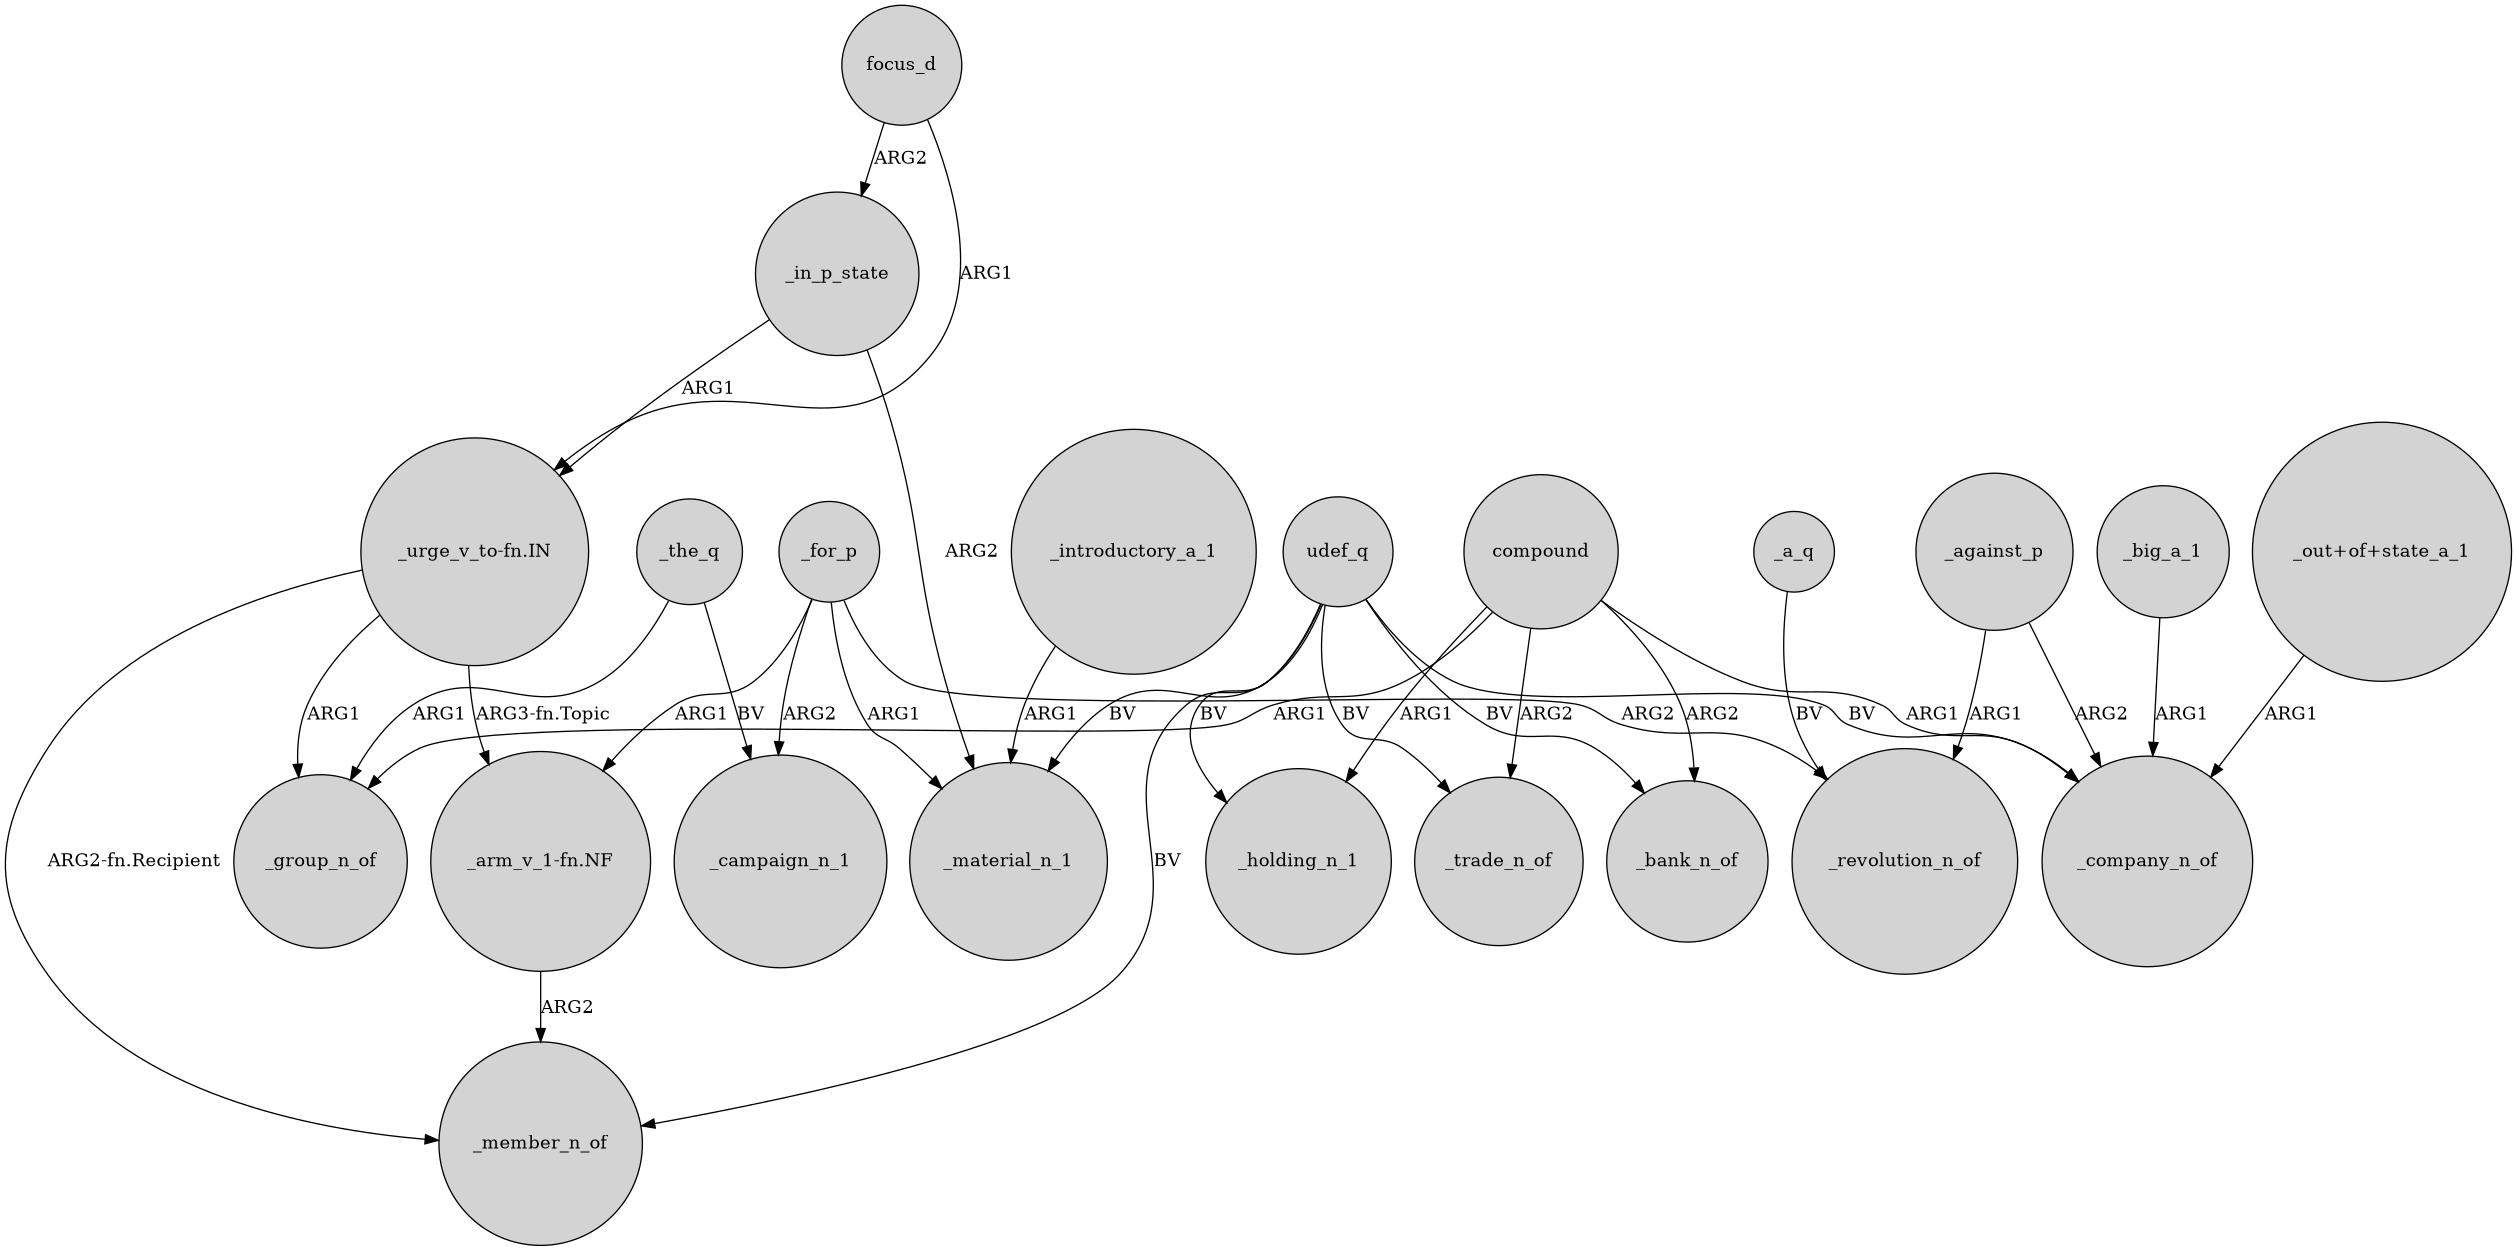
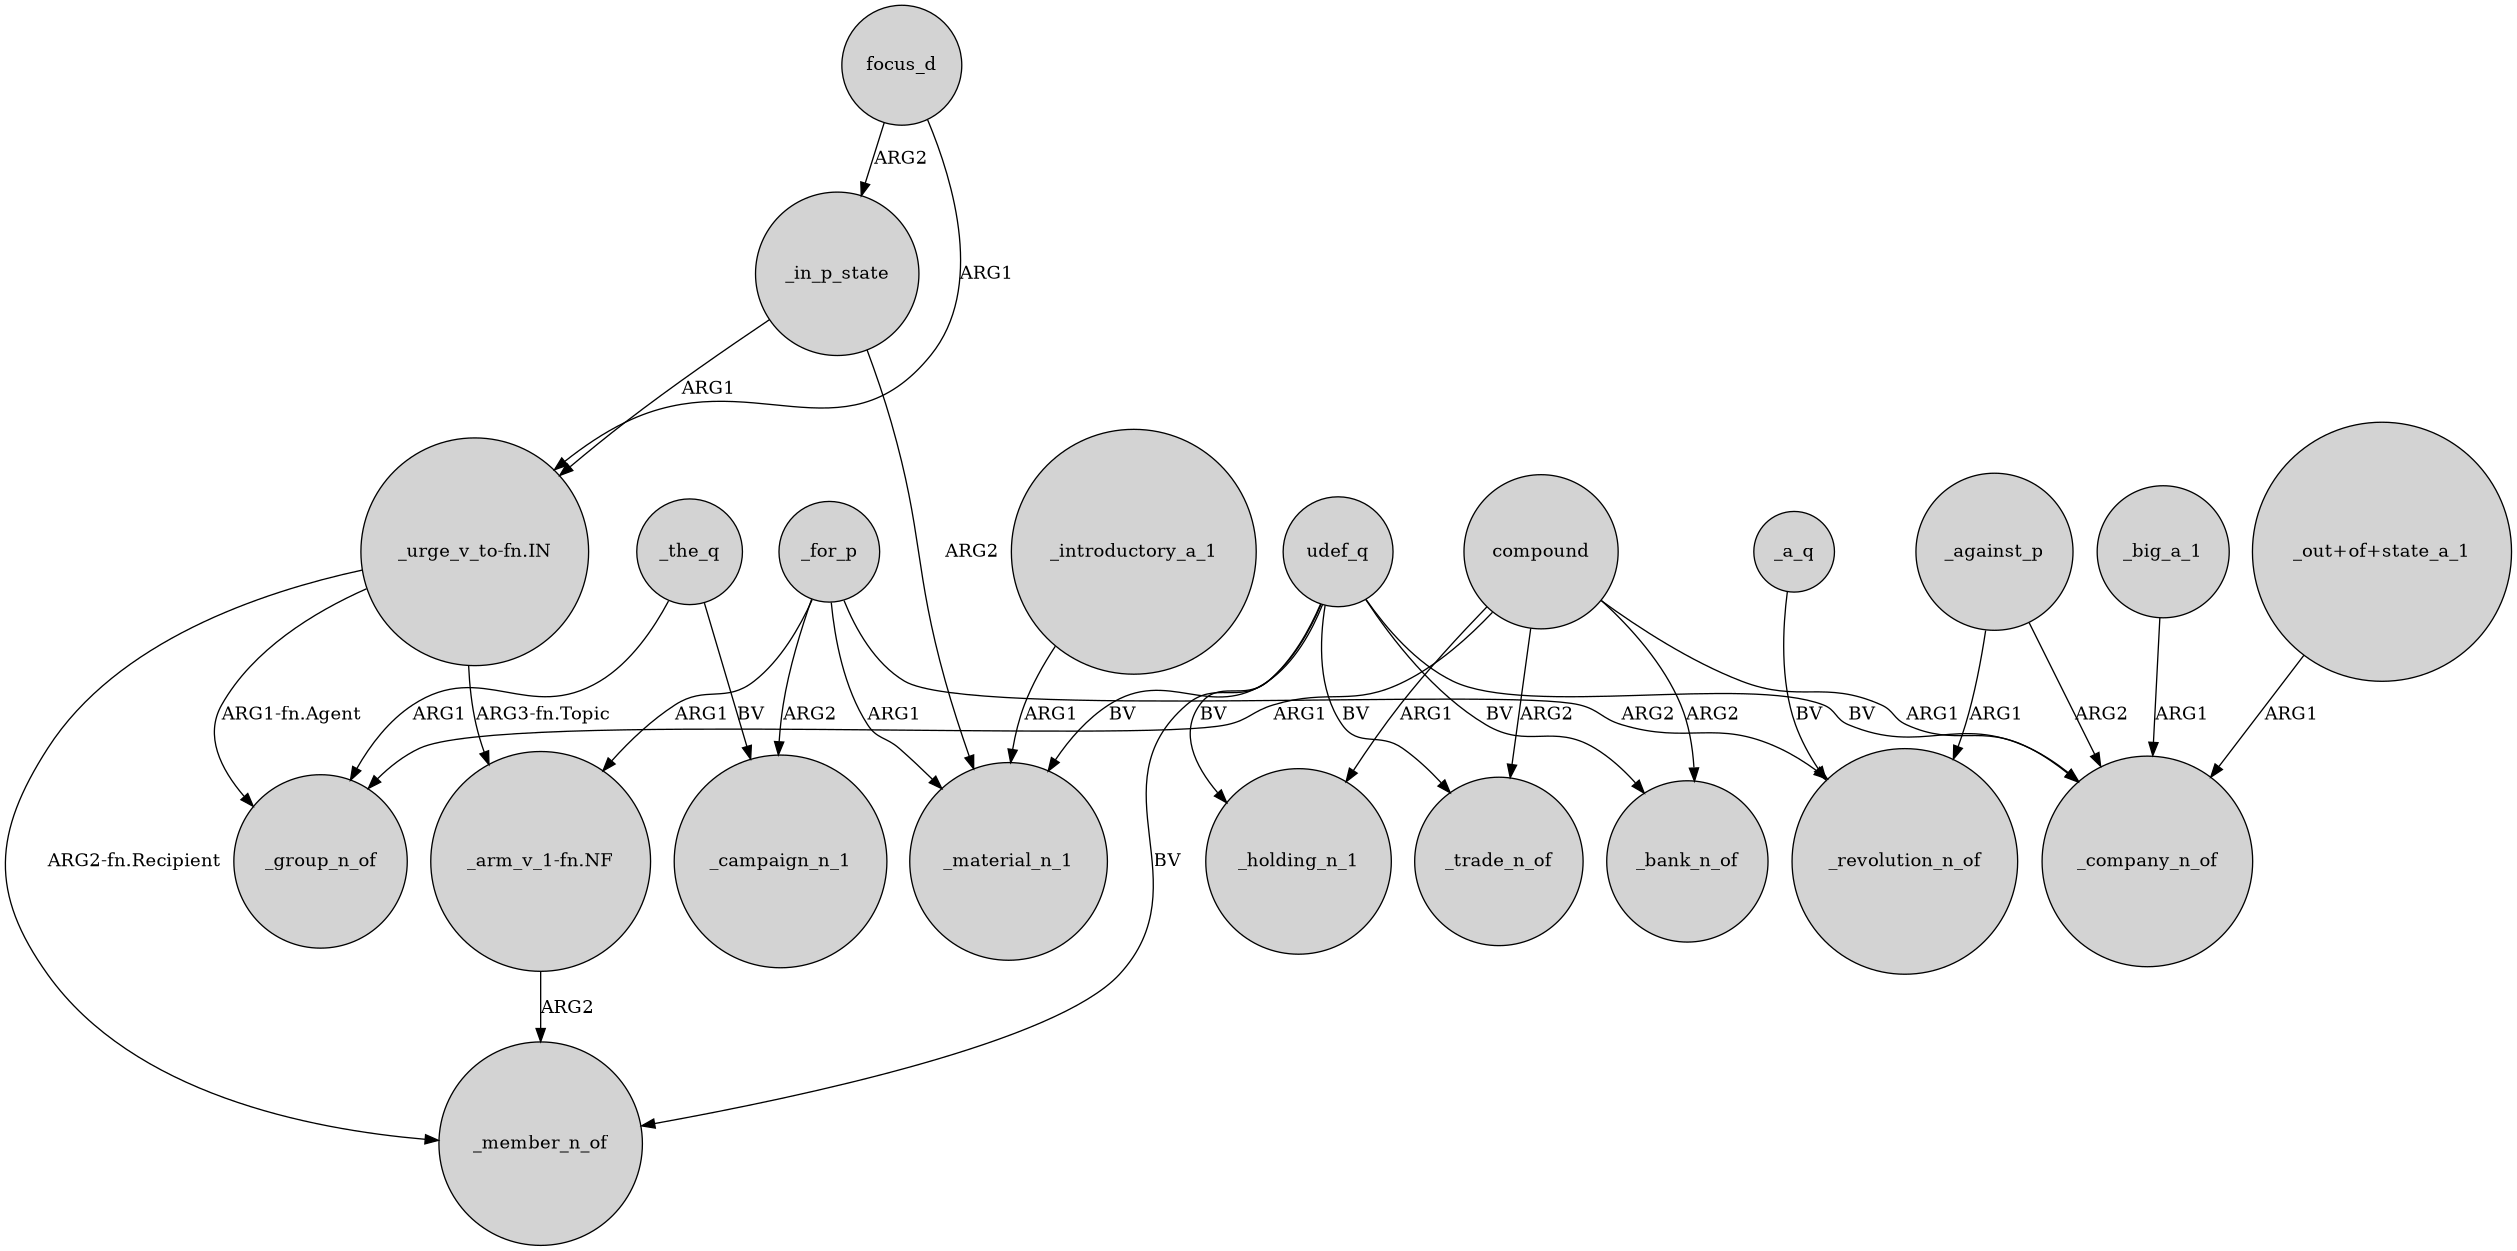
(334, 715) -> (292, 715)
